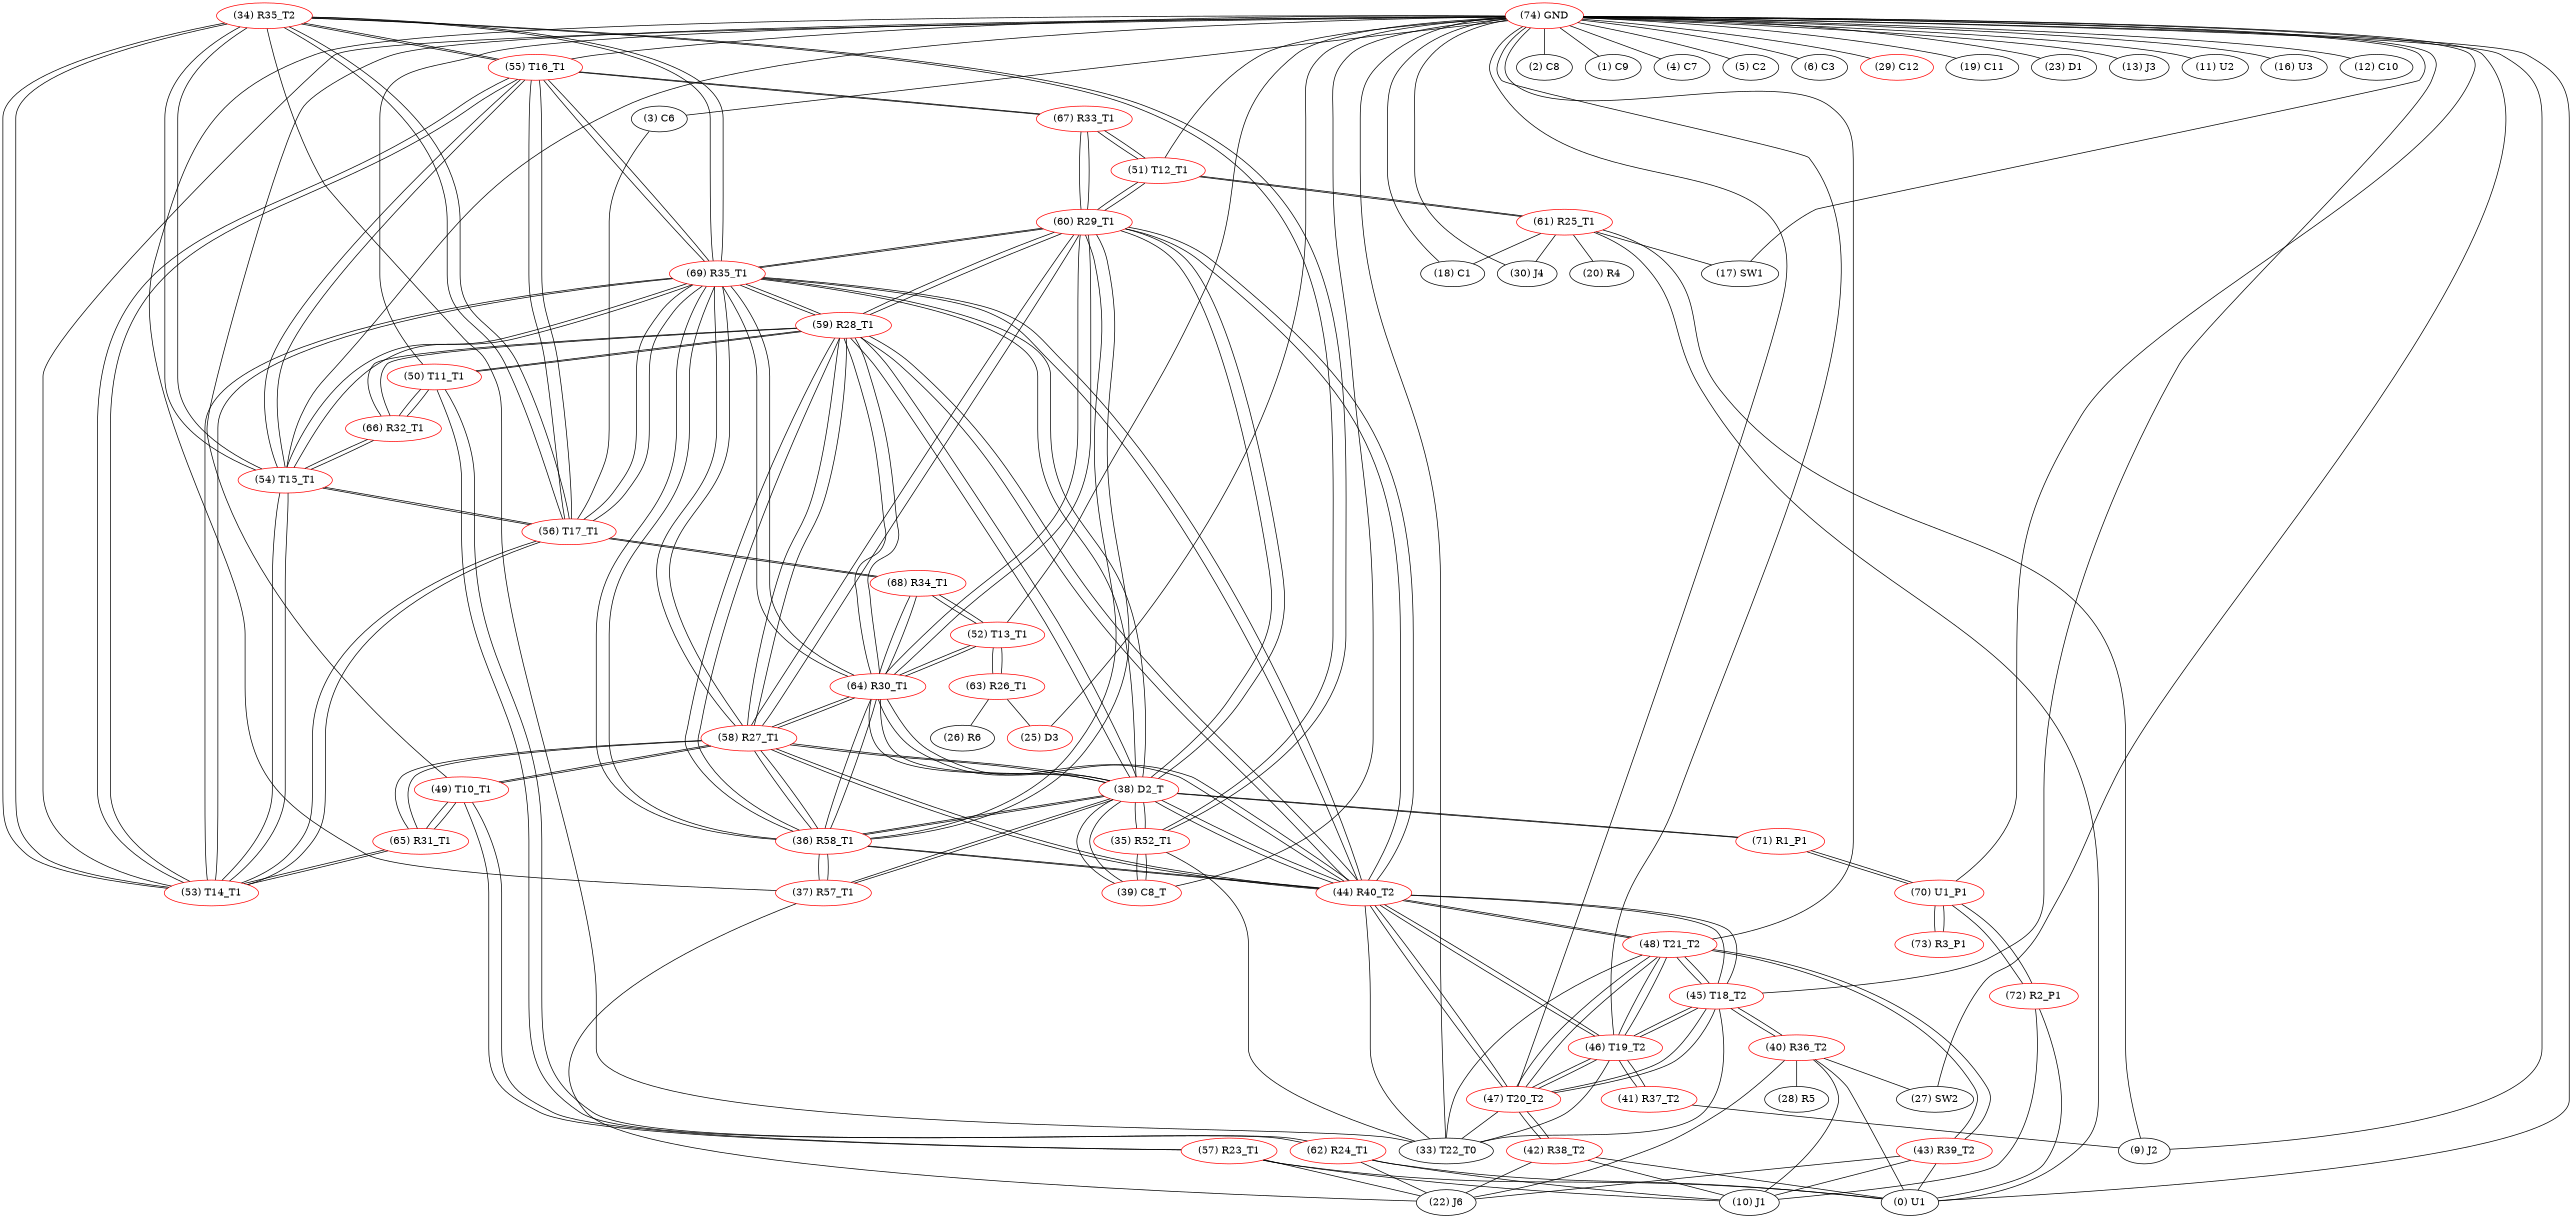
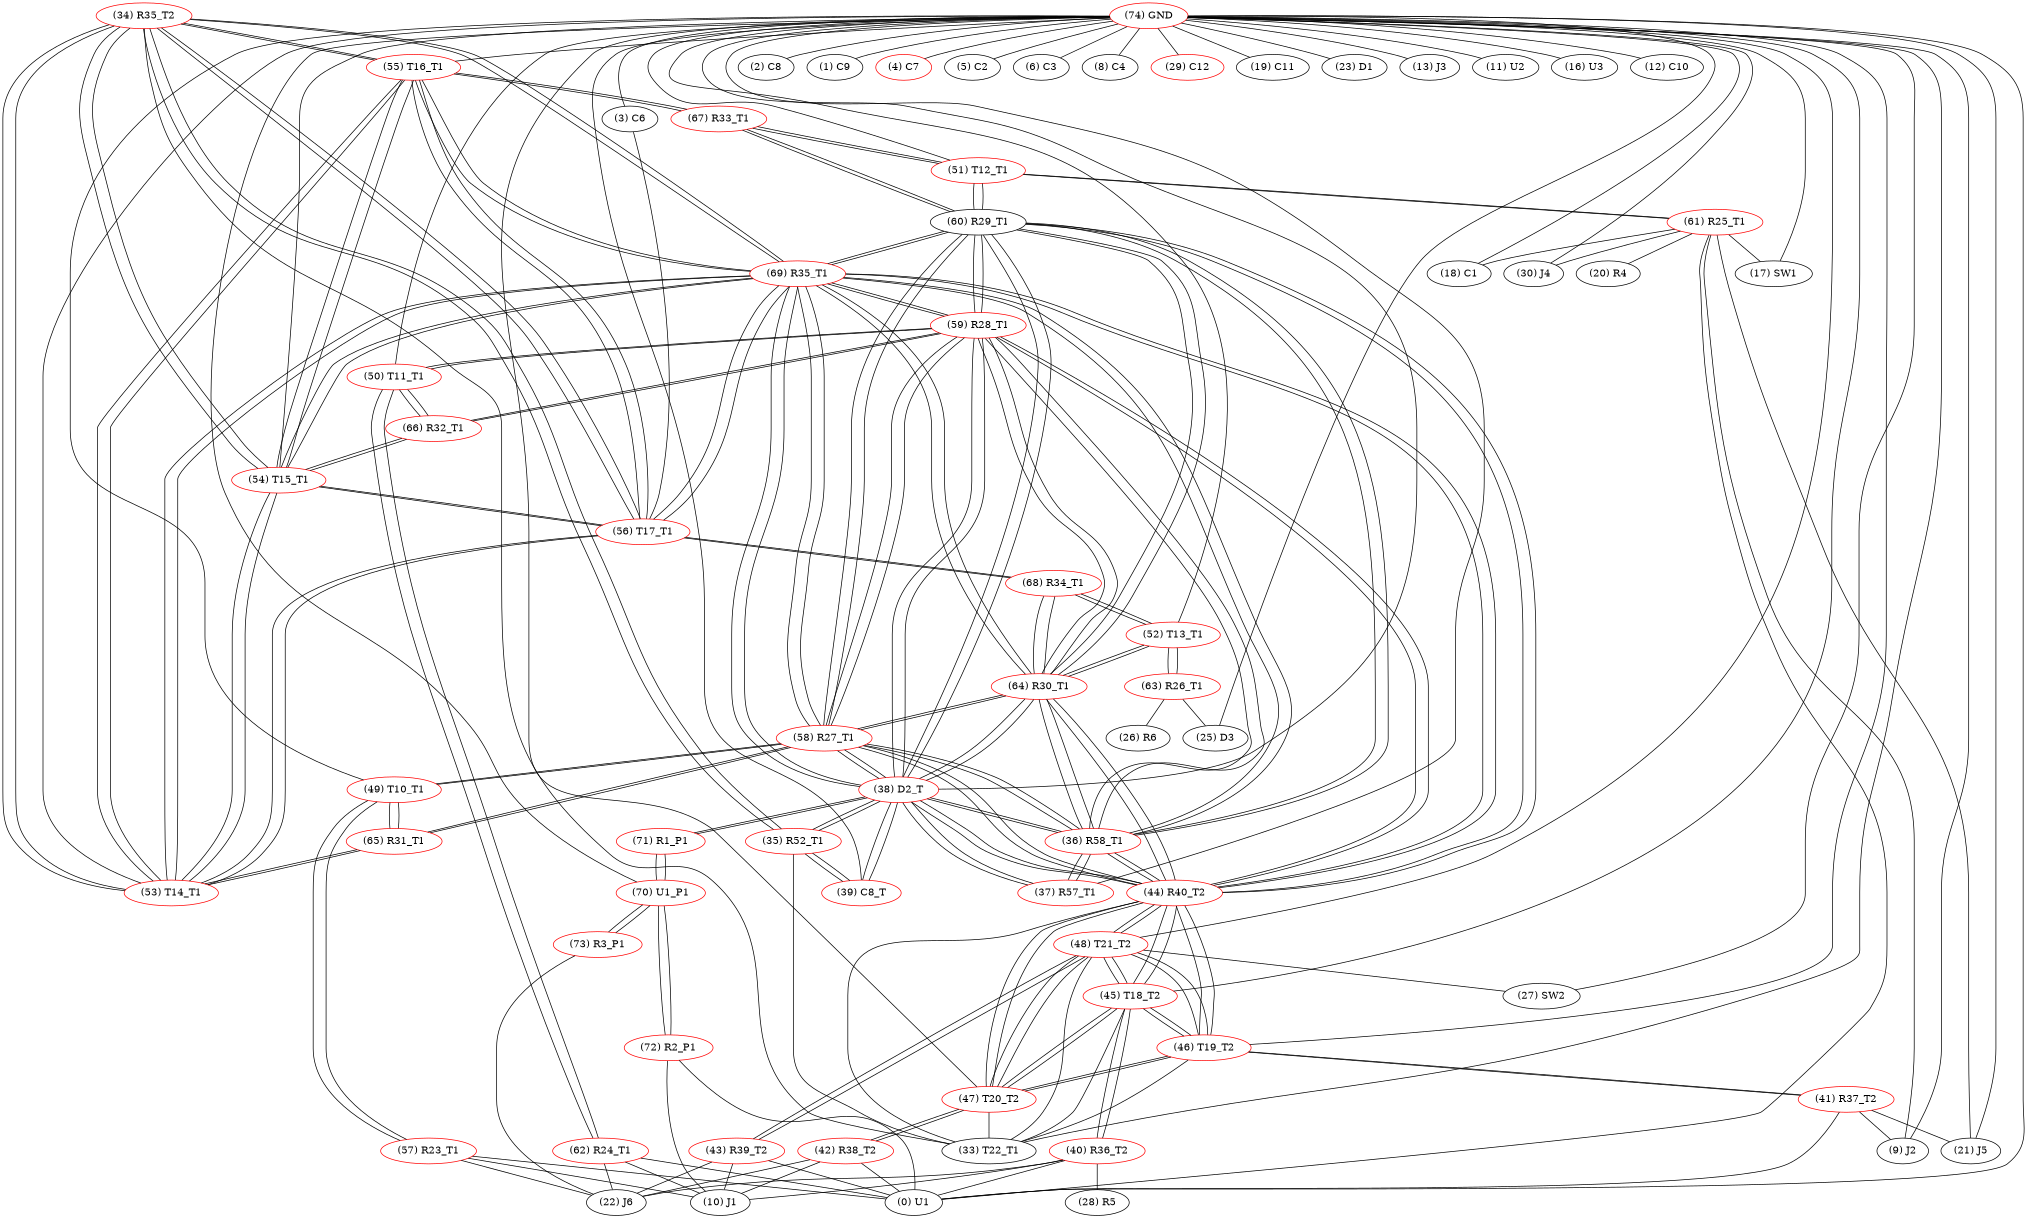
none -> (1110, 67)
(1682, 67) -> (904, 67)
(1084, 222) -> (978, 222)
none -> (1246, 222)
(1040, 738) -> (1215, 738)
(1867, 1074) -> (1324, 971)
(1446, 1151) -> (989, 1151)
none -> (1971, 1151)
(829, 1166) -> (497, 1082)
none -> (1633, 1182)
